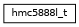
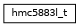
(40, 14) -> (40, 14)
